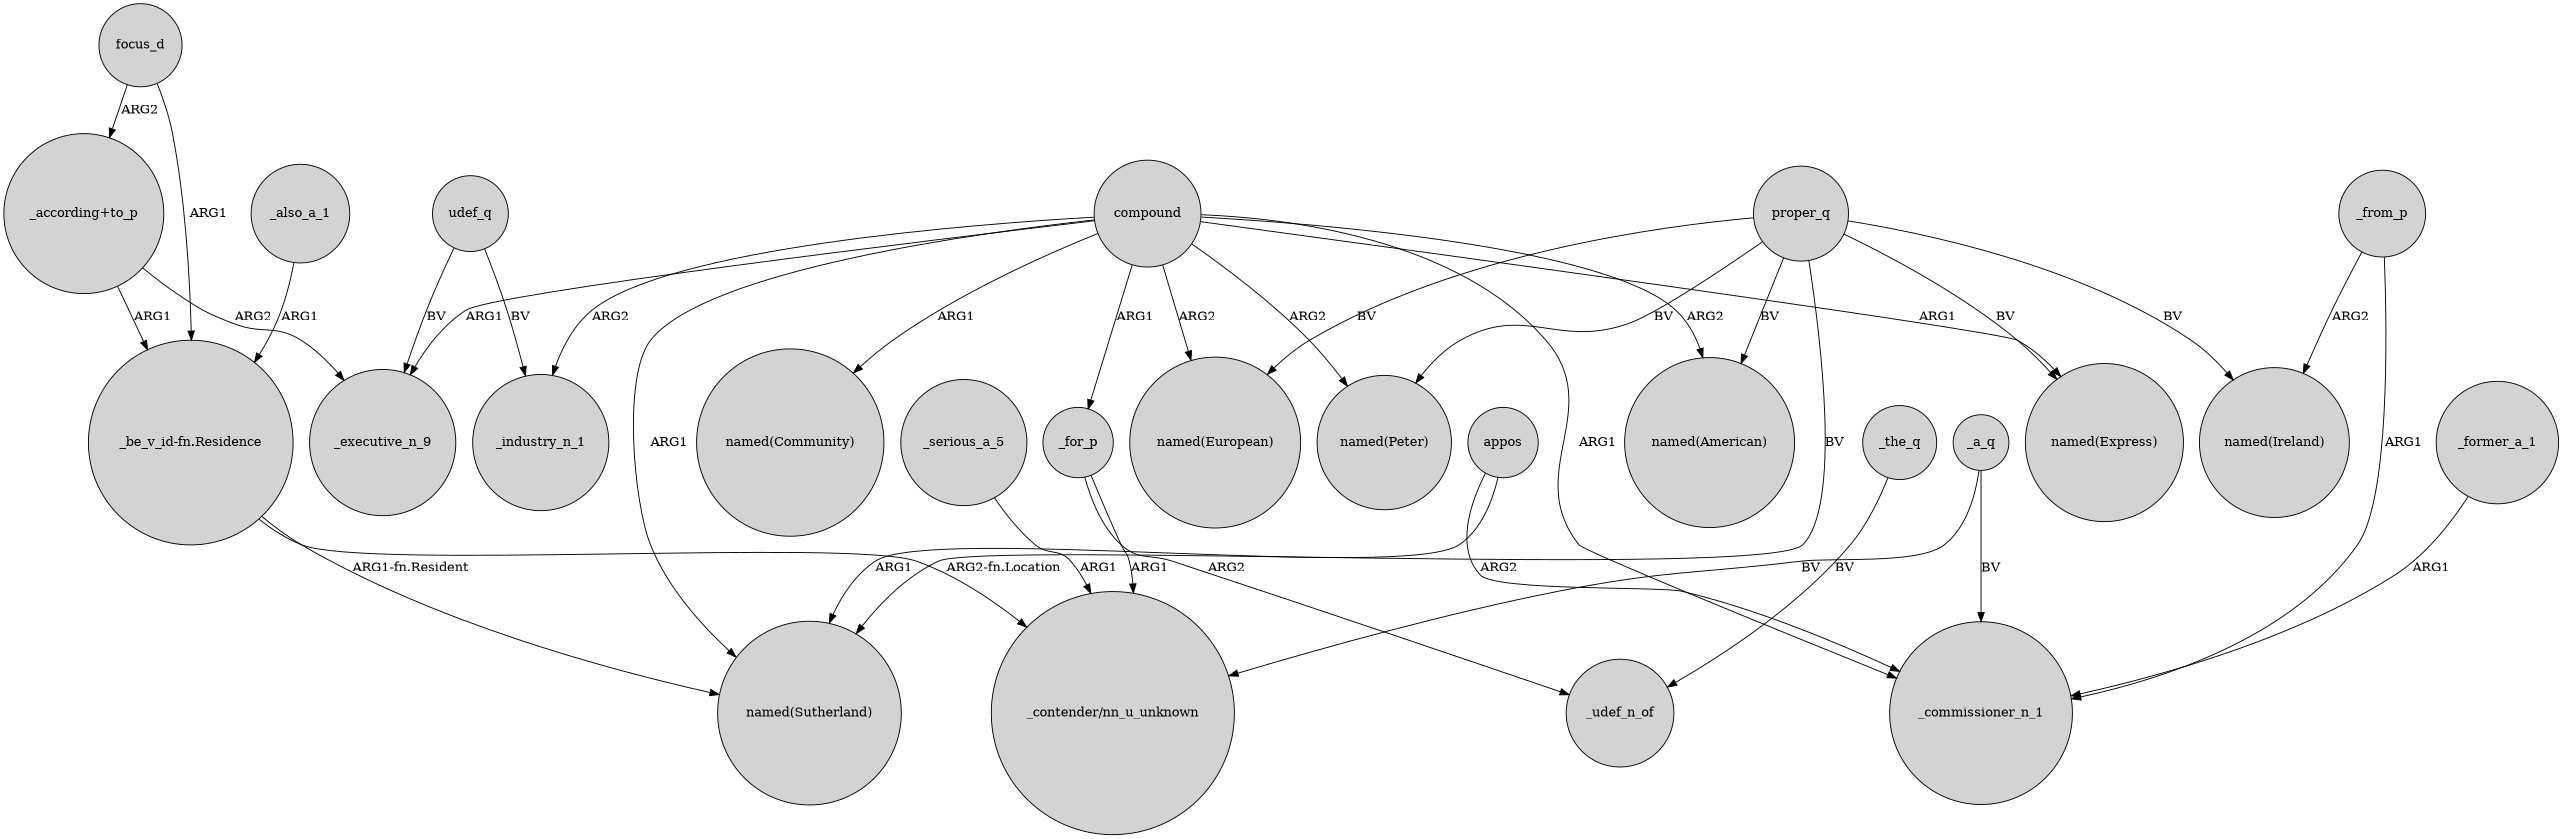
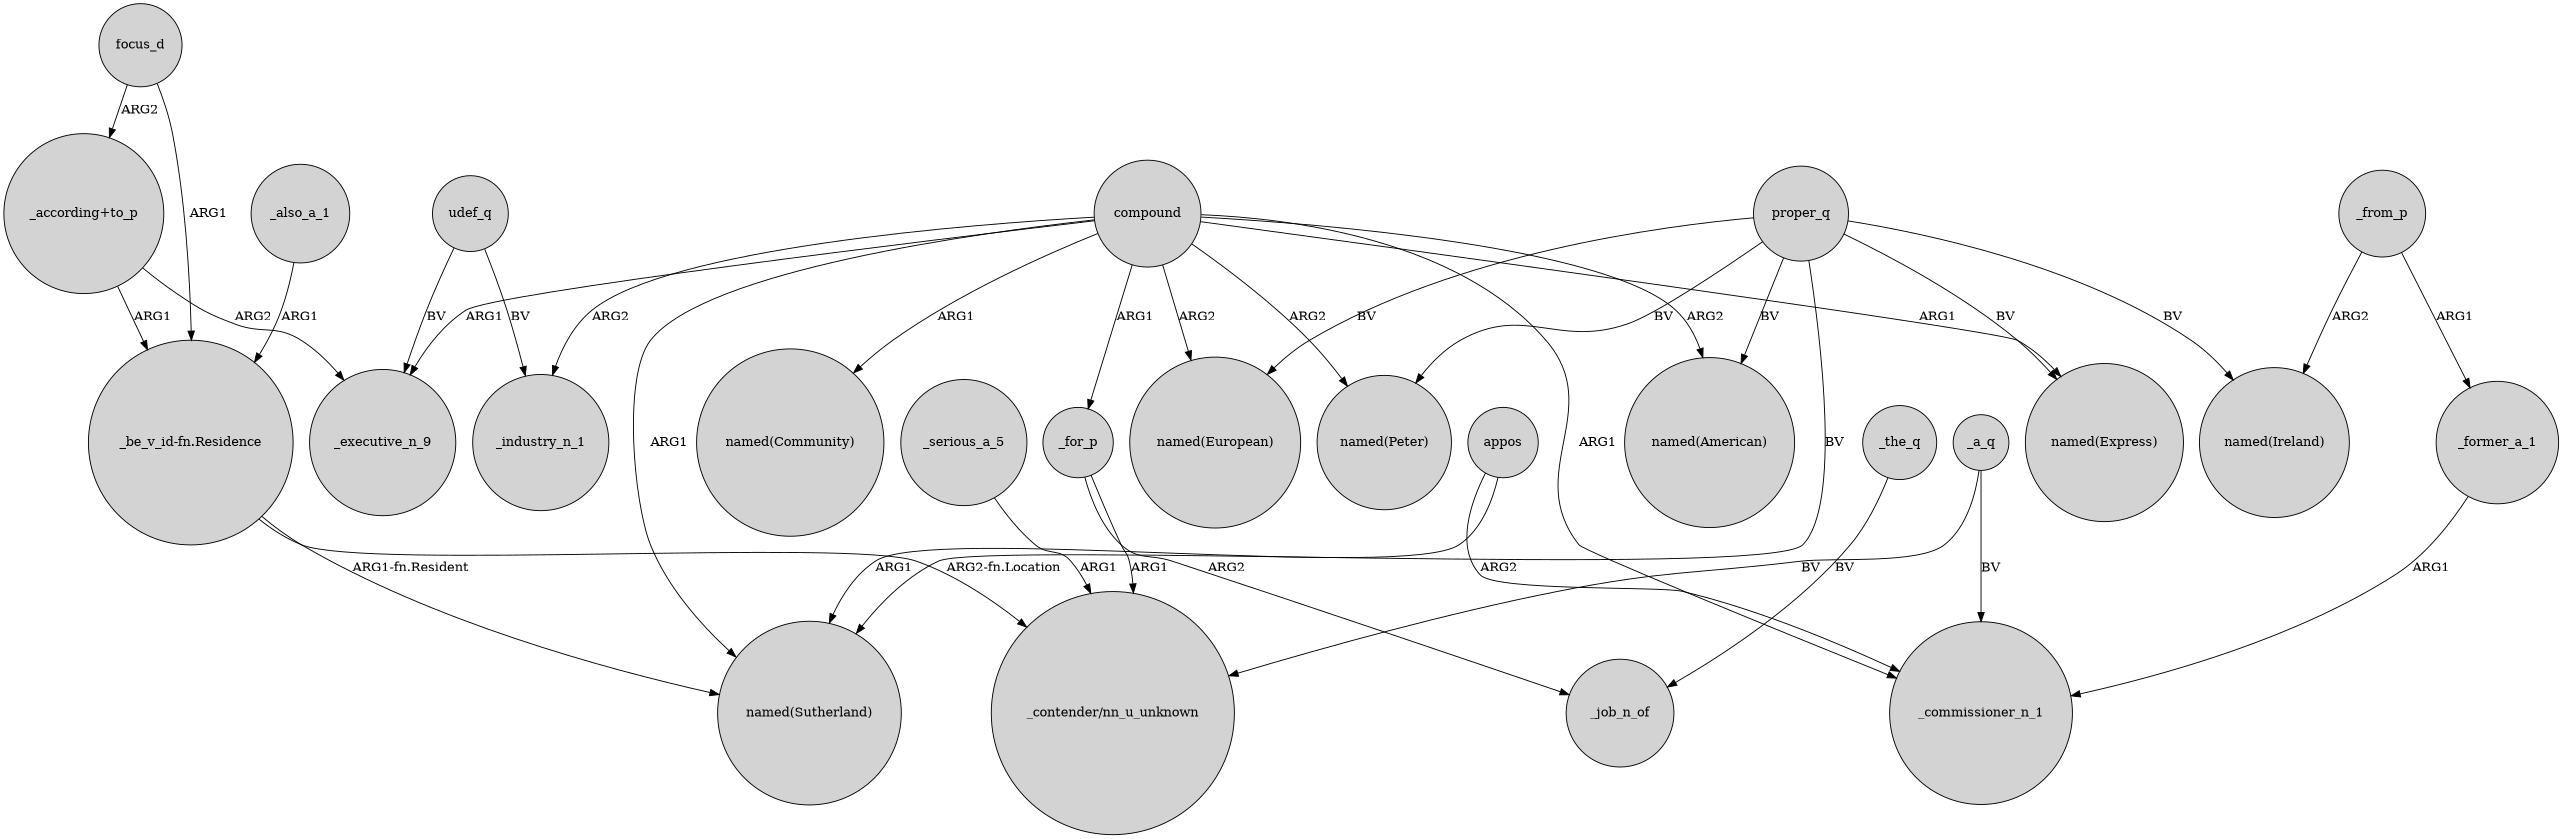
(2347, 557) -> (2434, 316)
(1620, 713) -> (1620, 713)
